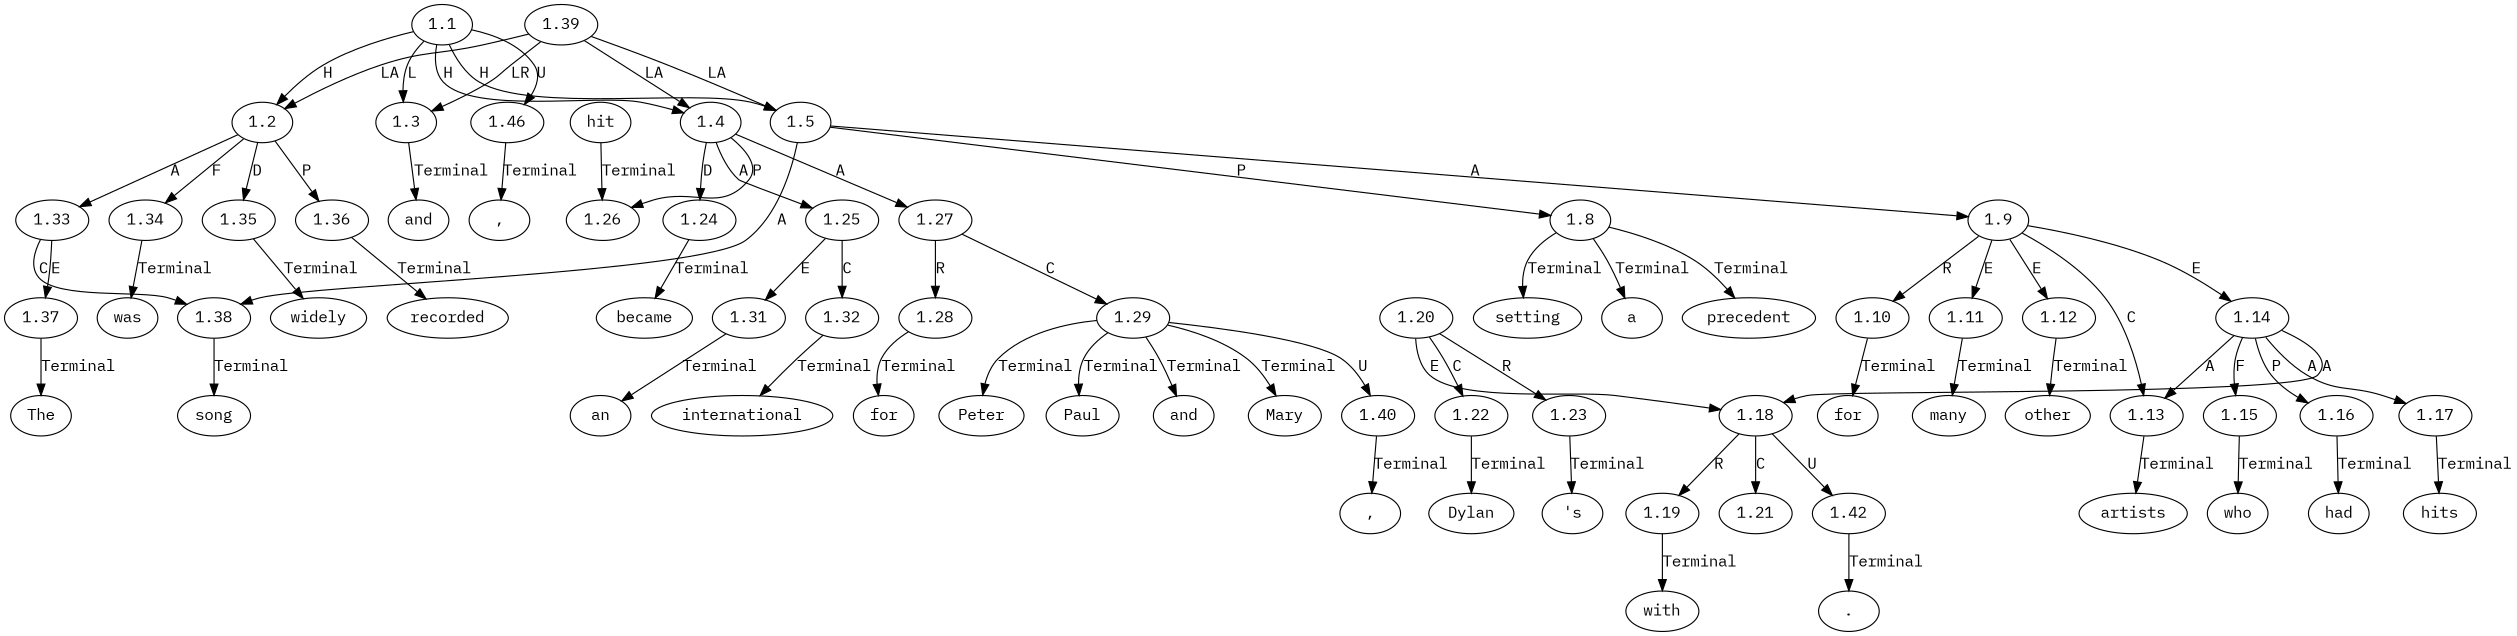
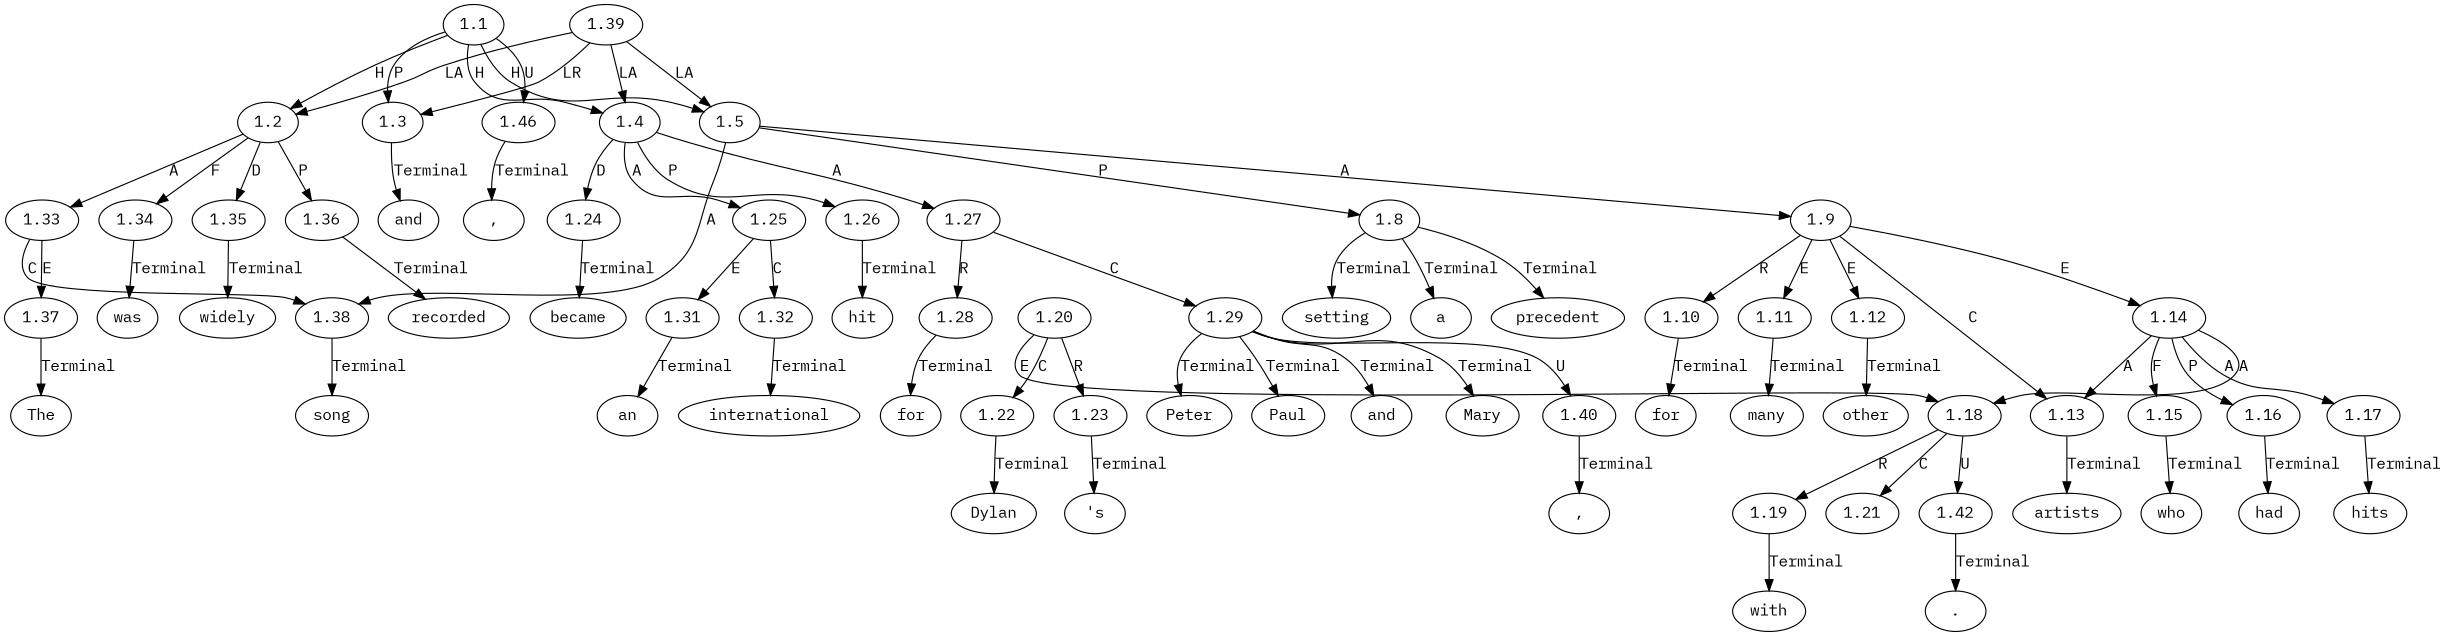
(412, 74) -> (399, 74)
(601, 166) -> (862, 263)
